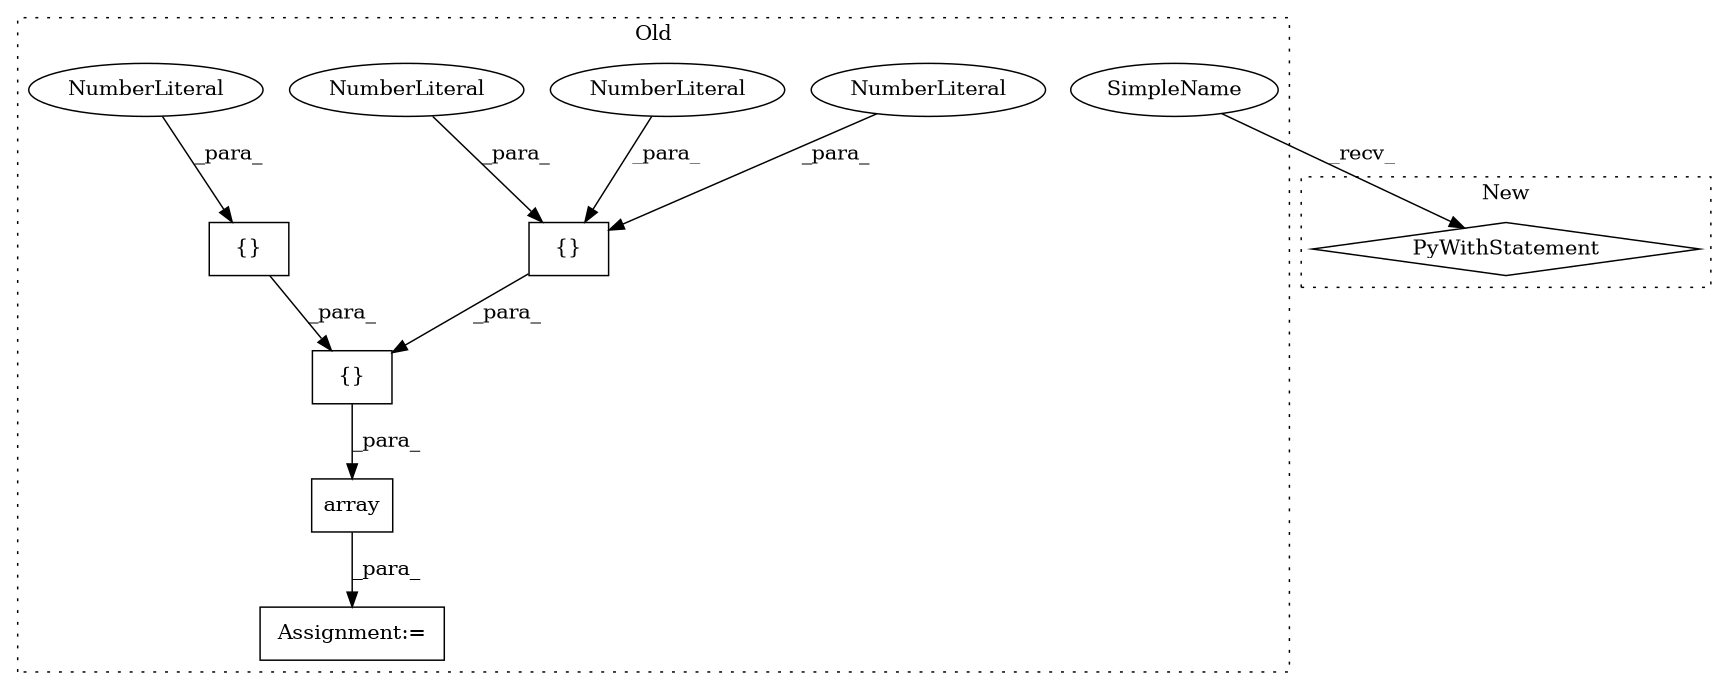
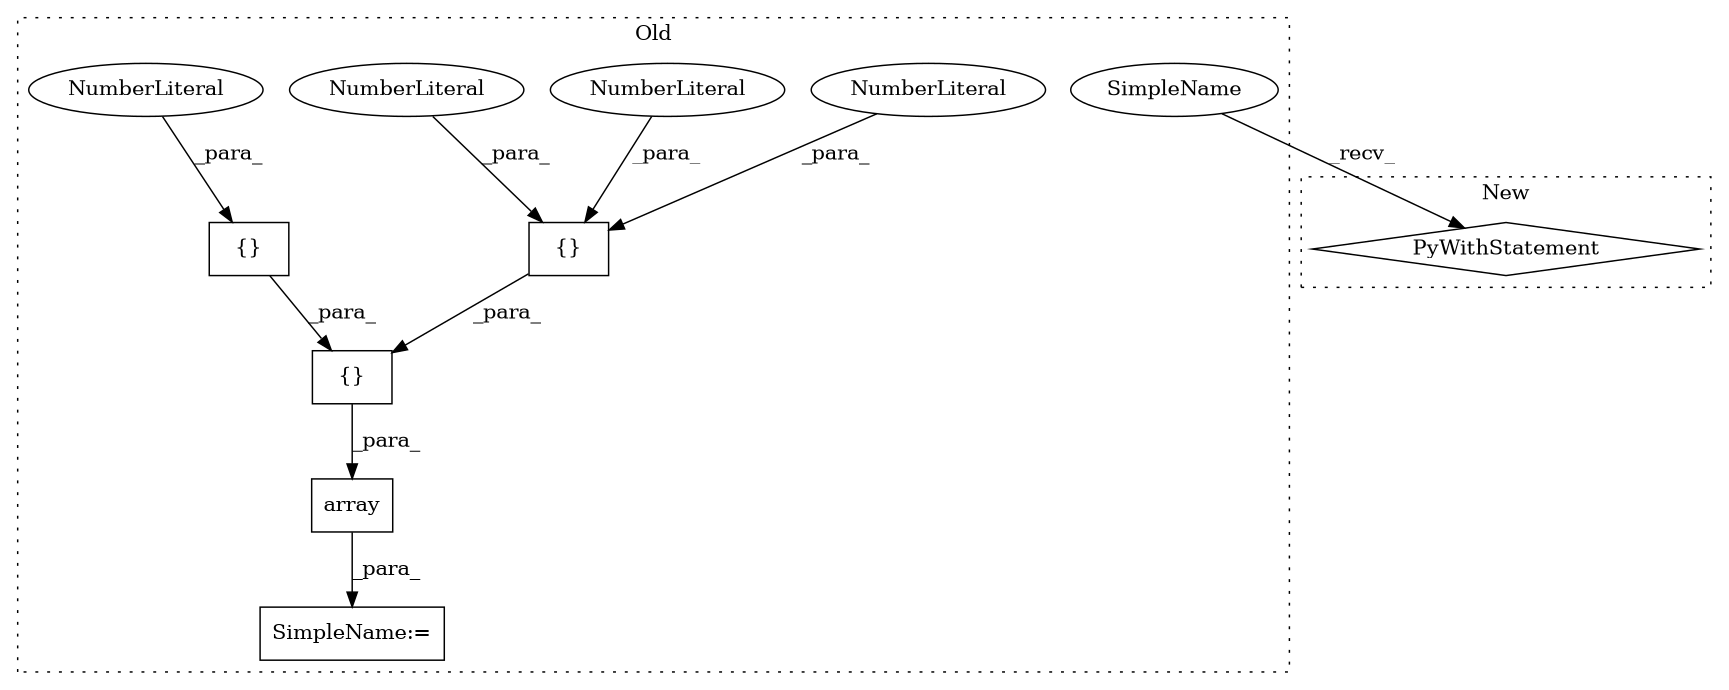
(352, 634) -> (352, 634)
